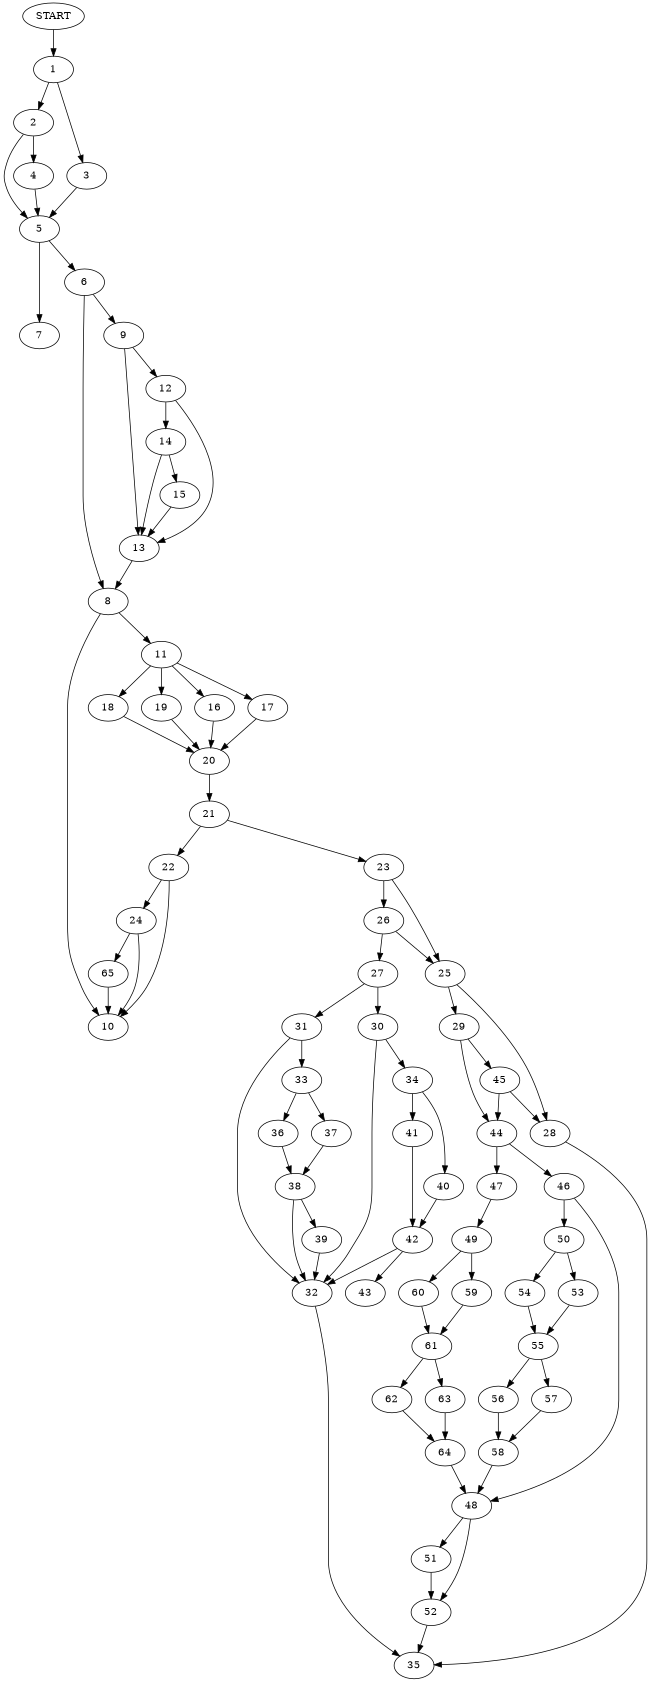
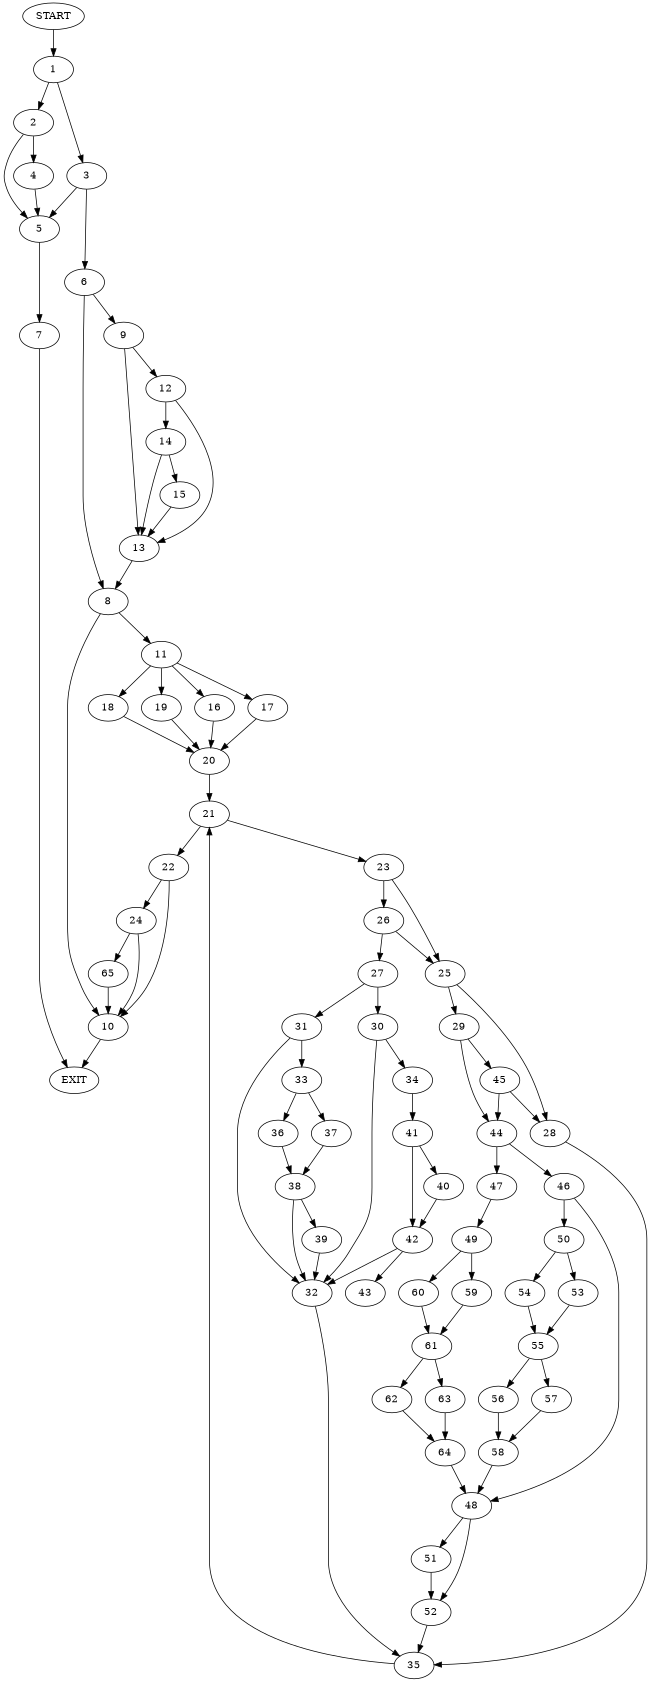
(60, 253) -> (86, 225)
none -> (74, 1080)
(441, 1127) -> (426, 1157)
none -> (209, 1313)
